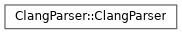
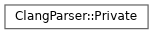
(91, 17) -> (77, 17)
